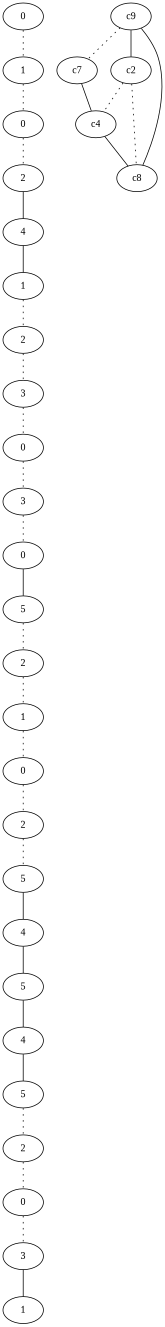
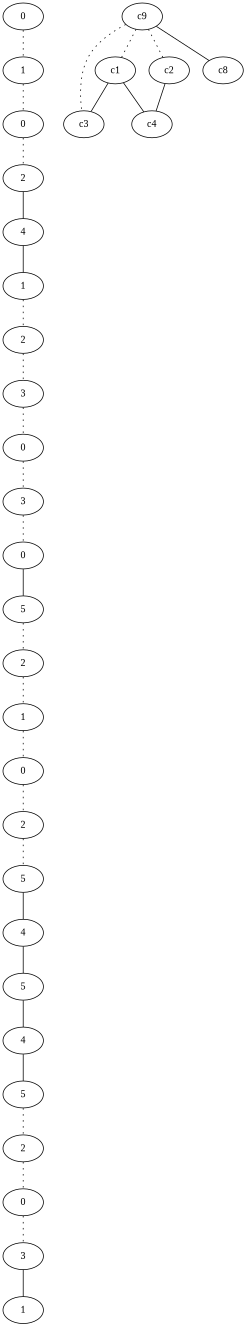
(131, 43) -> (156, 43)
(77, 70) -> (115, 70)
(113, 97) -> (161, 97)
none -> (84, 124)
(134, 124) -> none
(116, 151) -> none
